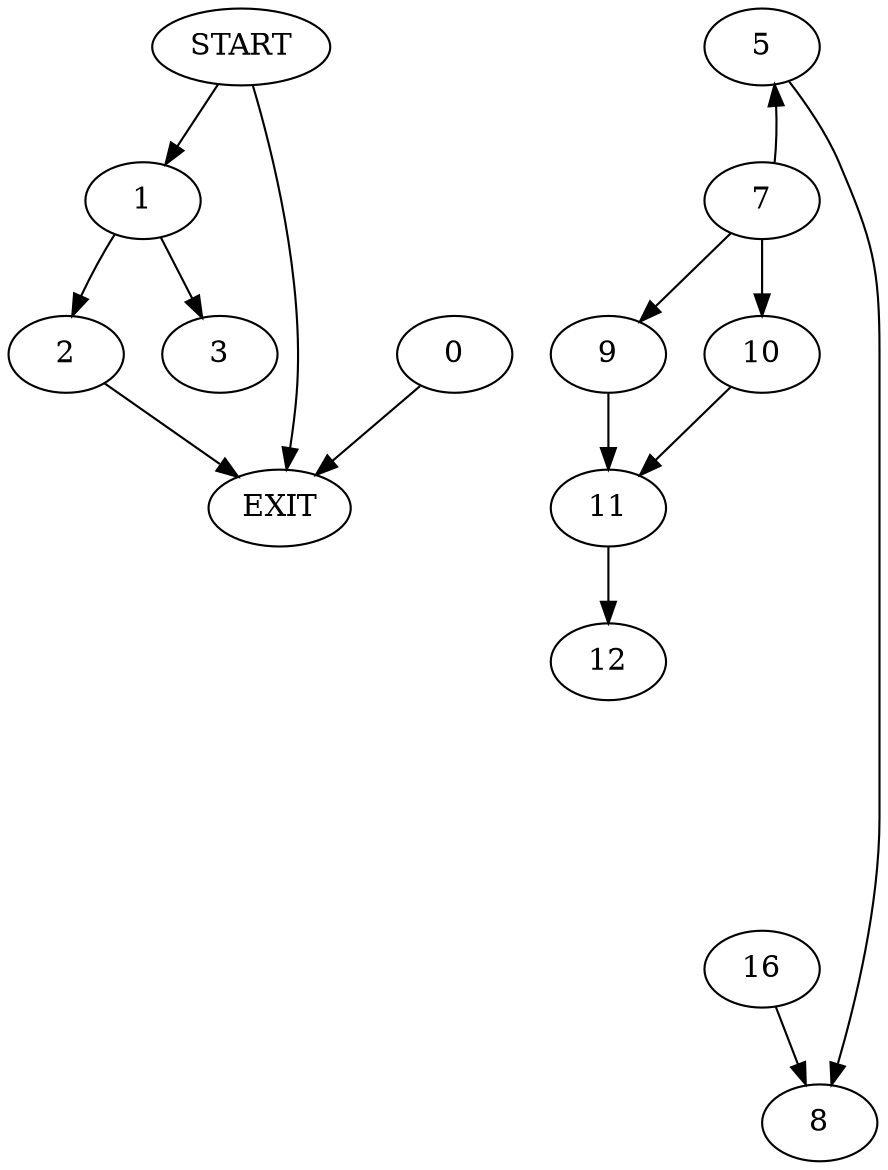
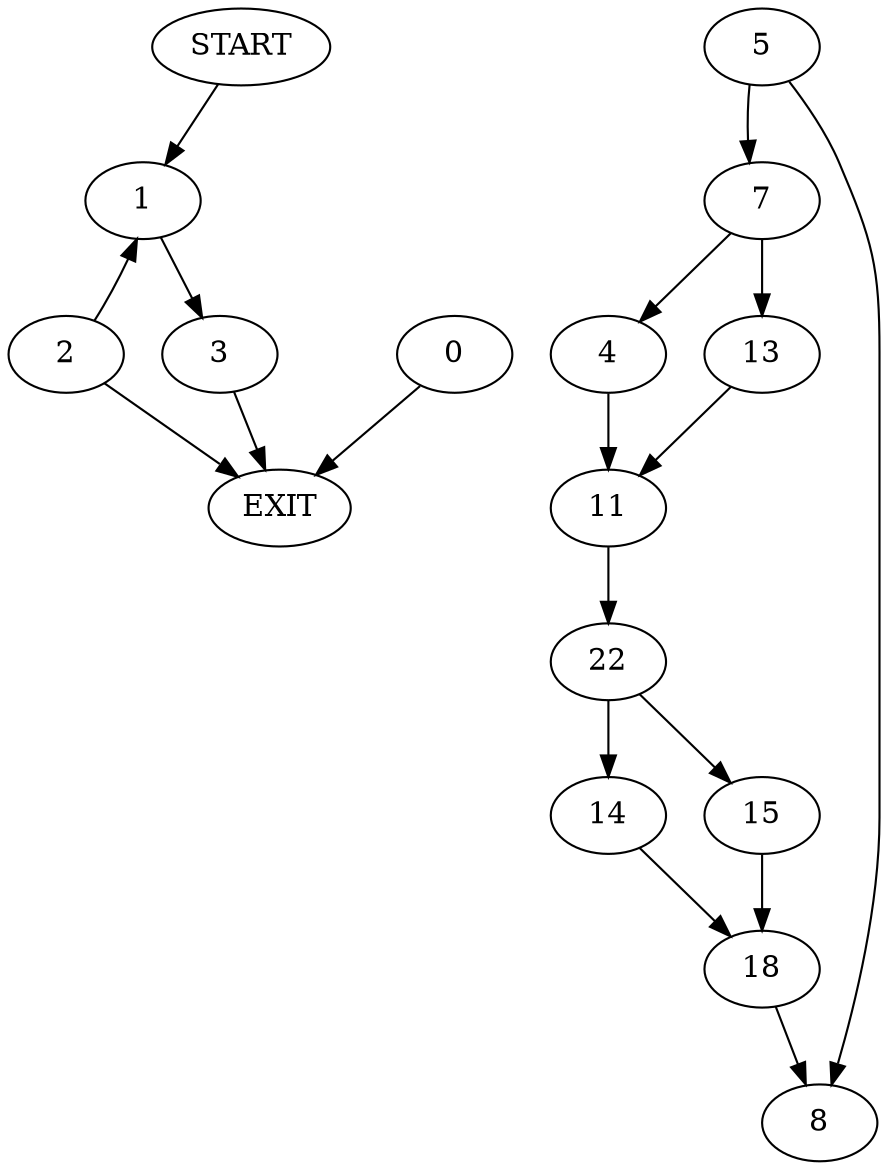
(776, 134) -> (748, 113)
(97, 265) -> (112, 290)
(292, 265) -> (246, 421)
(608, 354) -> (608, 354)
(762, 354) -> (762, 354)
(608, 662) -> (608, 662)
none -> (608, 815)
none -> (762, 815)
(762, 969) -> (762, 969)
